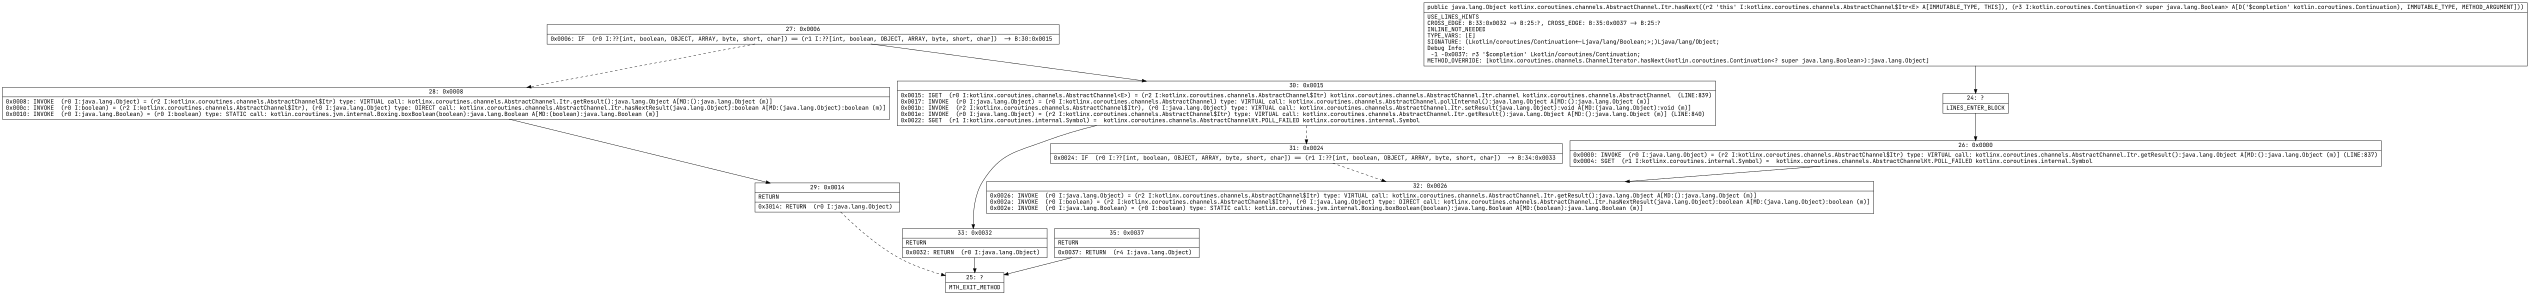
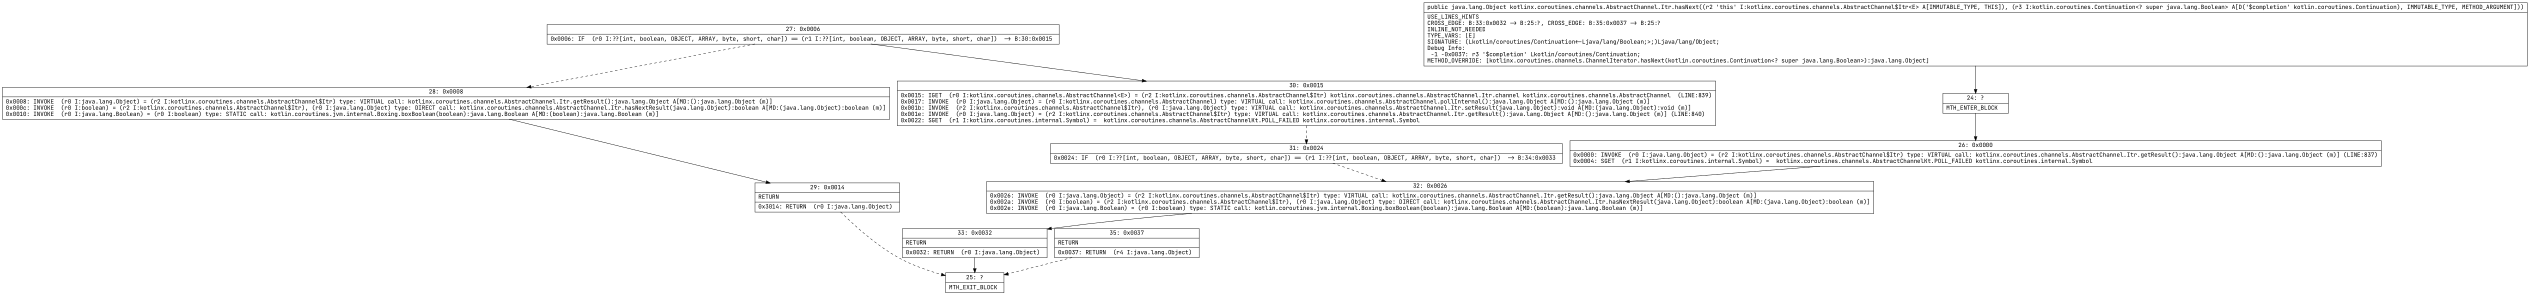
(1976, 108) -> (1972, 108)
(1014, 153) -> (1121, 220)
(1040, 266) -> (1040, 266)
(975, 288) -> (973, 288)
